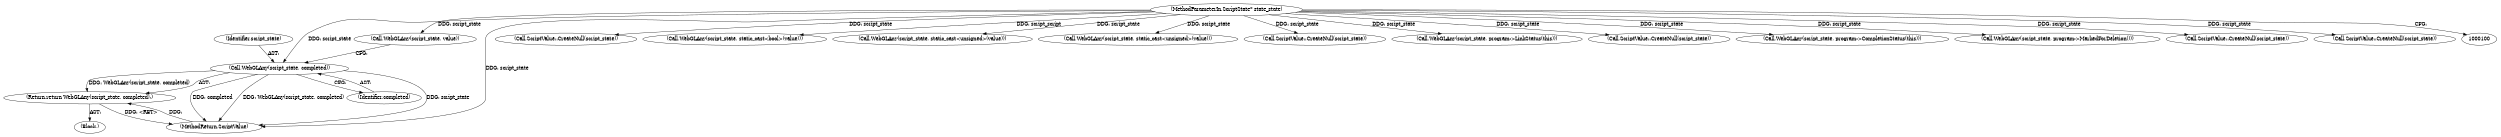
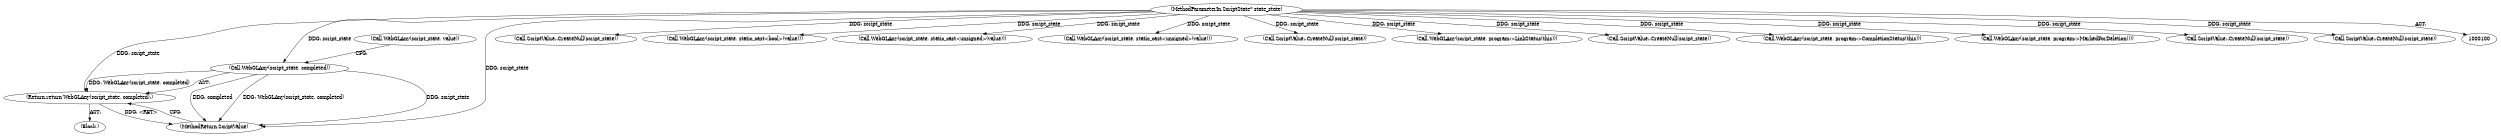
(785, 11) -> (606, 14)
(1039, 24) -> (1039, 24)
(2422, 24) -> (2422, 24)
(253, 39) -> none
(384, 98) -> none
(176, 113) -> (176, 113)
